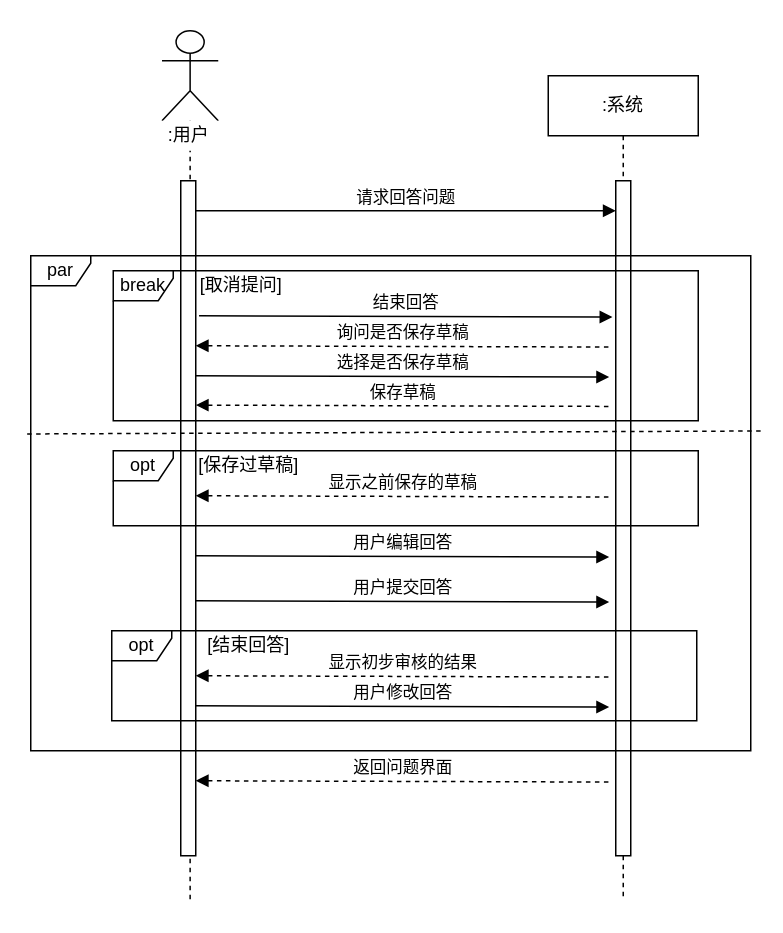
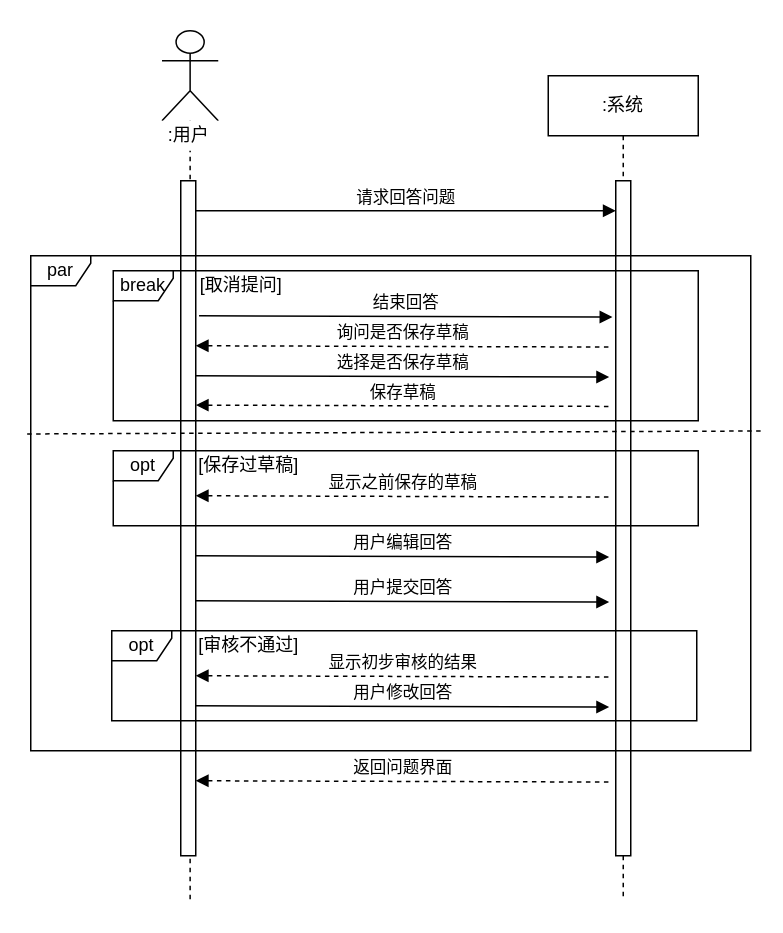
(249, 646) -> (249, 646)
